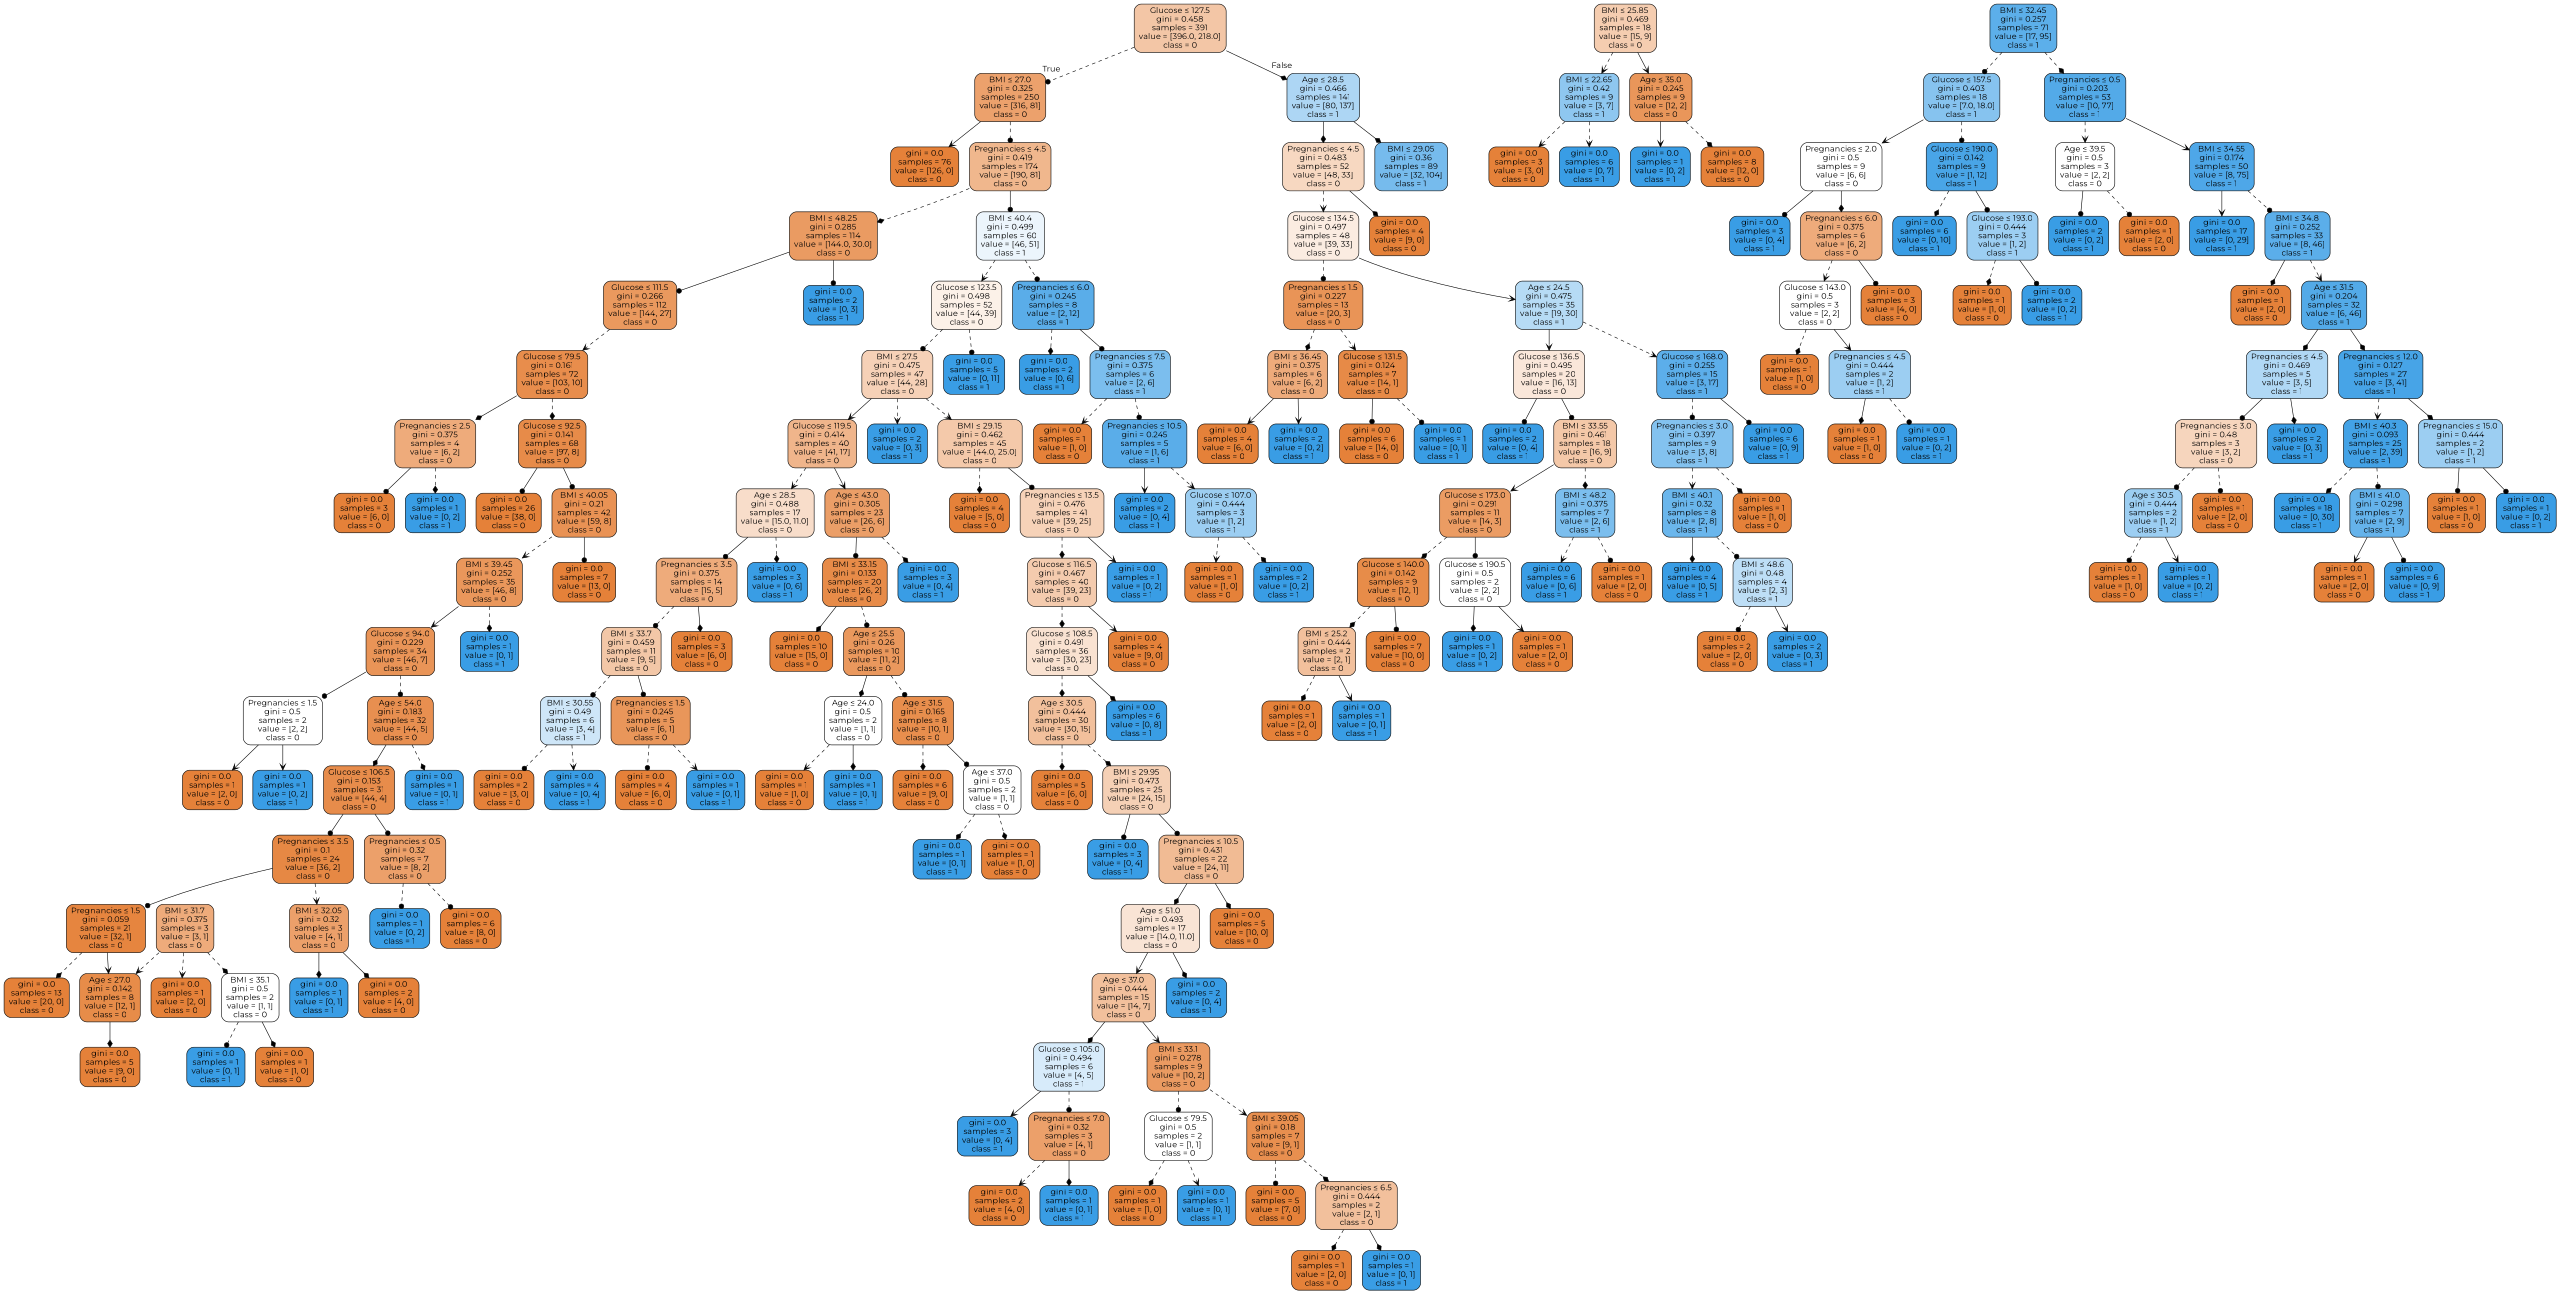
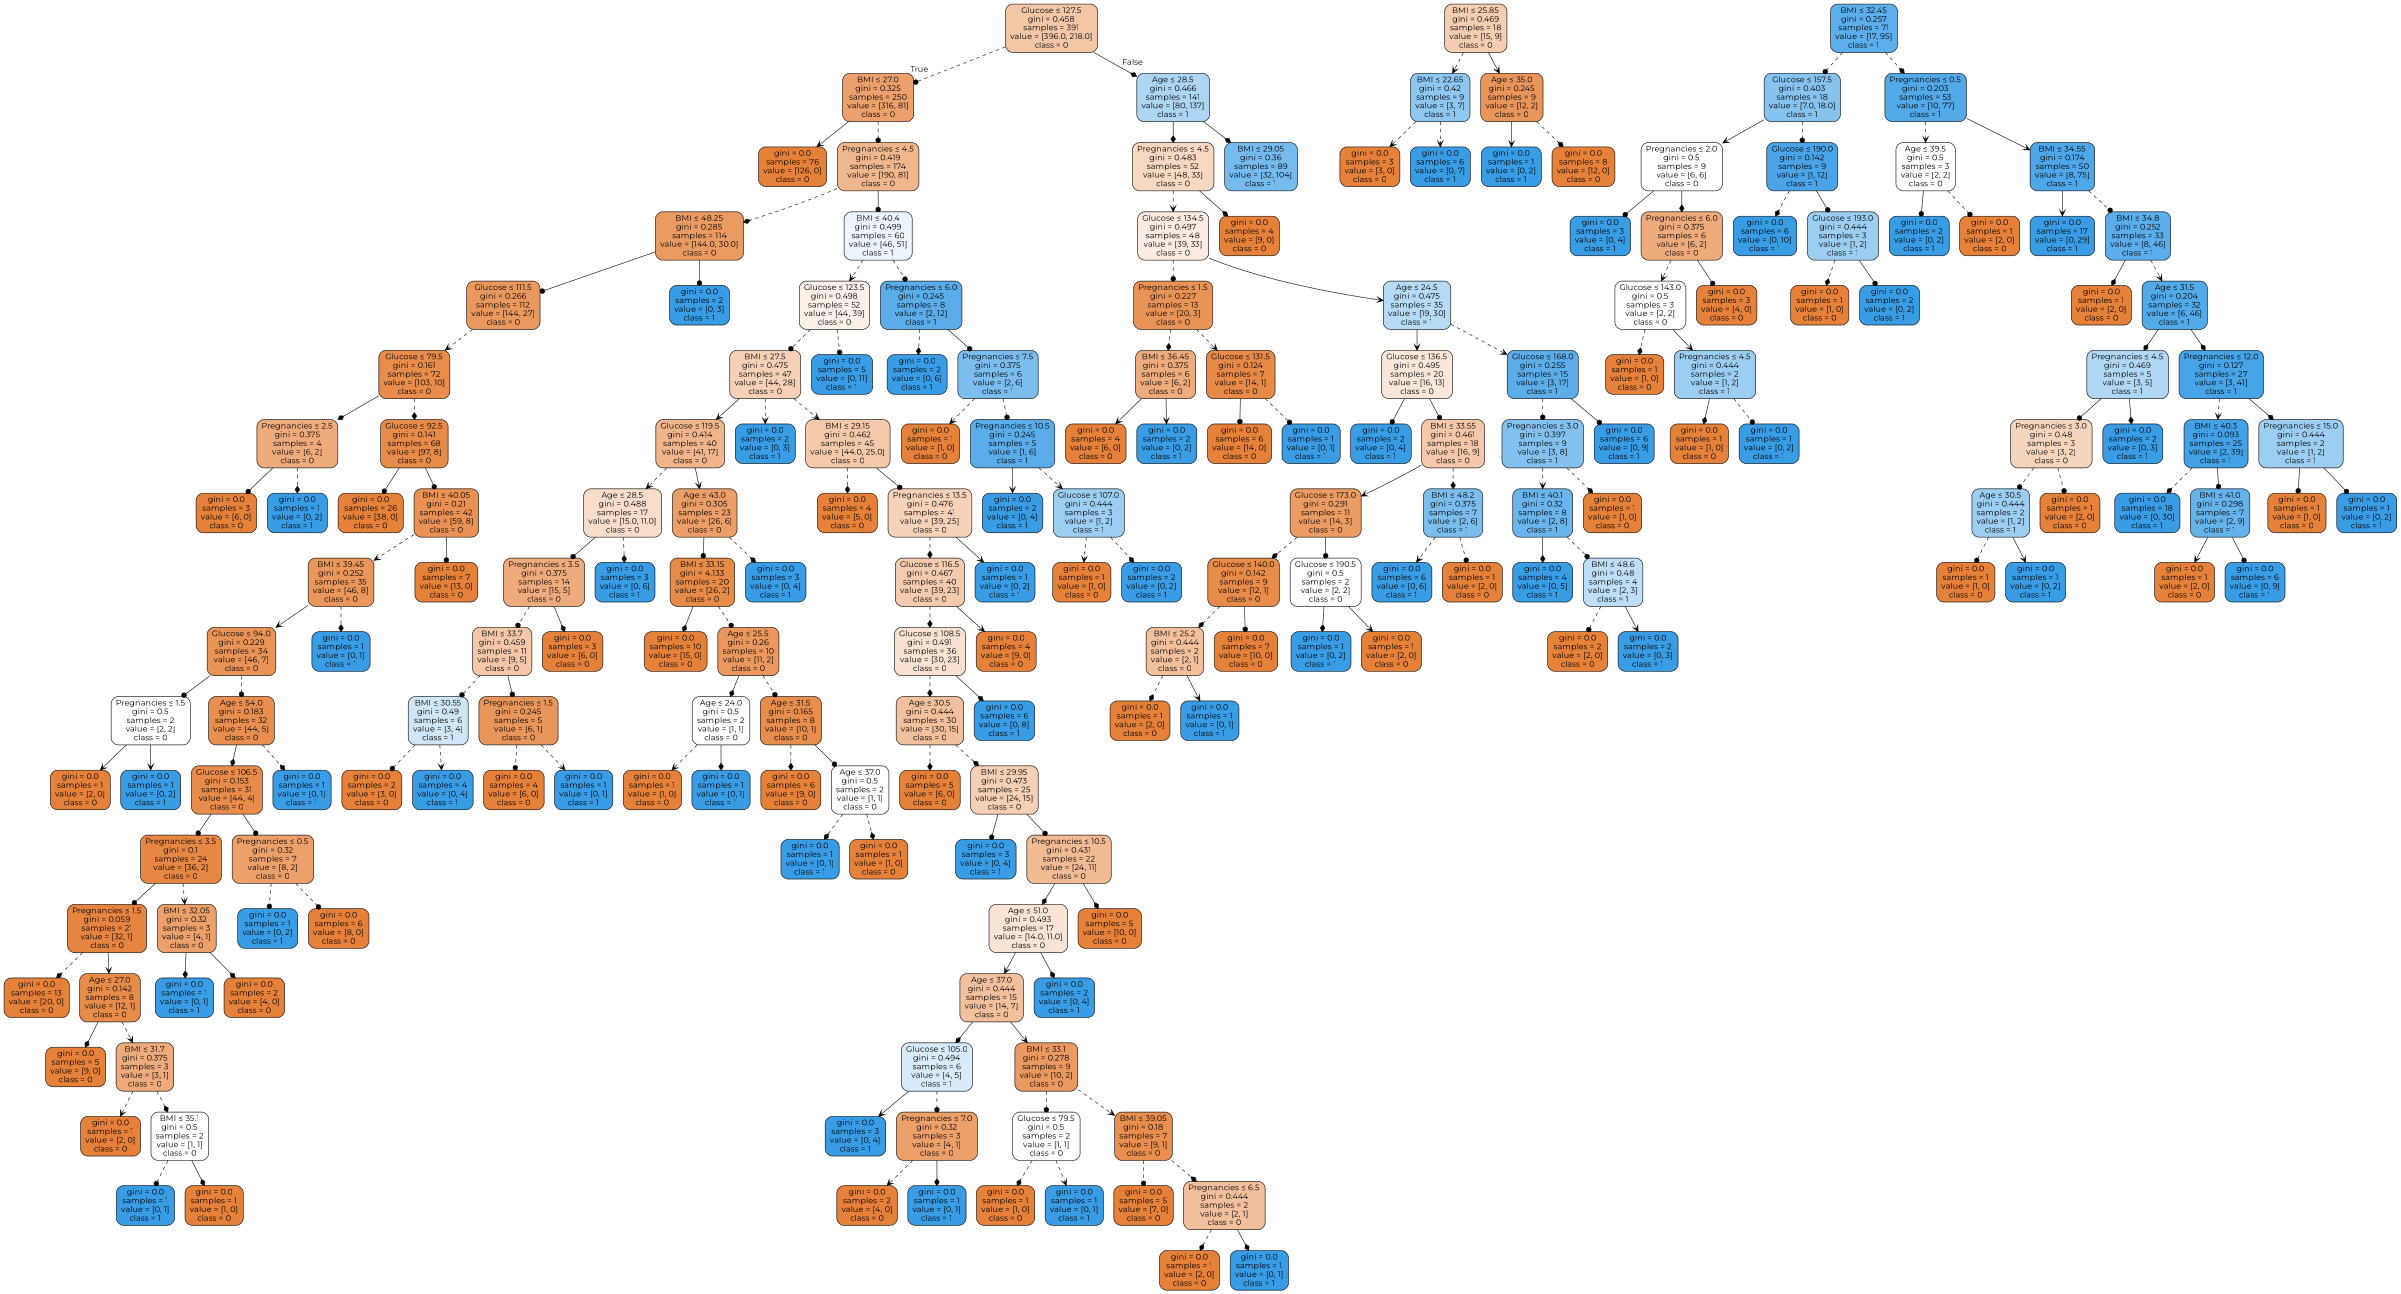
(2377, 476) -> (2218, 476)
(855, 573) -> (702, 573)
(150, 961) -> (126, 1030)
